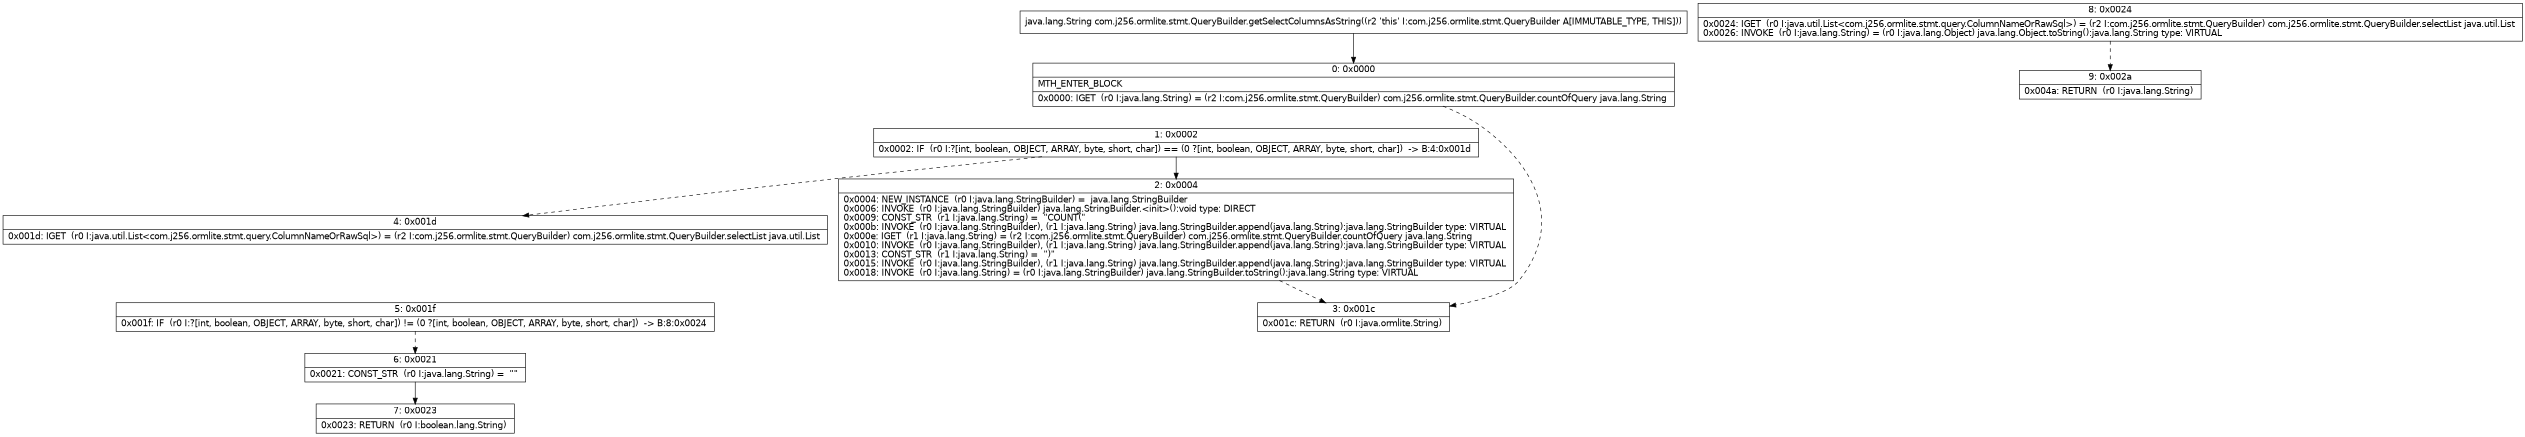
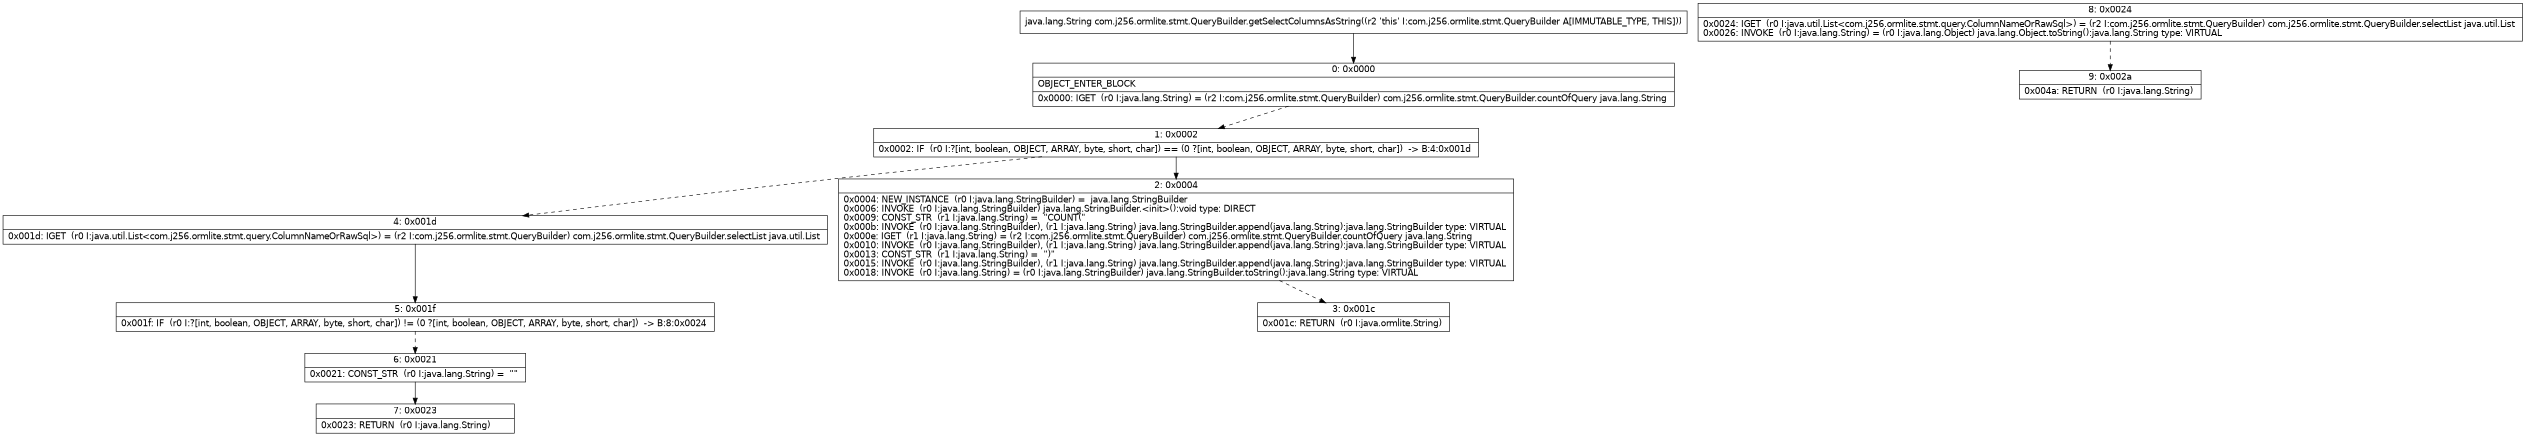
(1080, 84) -> (1087, 84)
(1540, 208) -> (1256, 116)
none -> (415, 270)
(415, 426) -> (407, 426)
